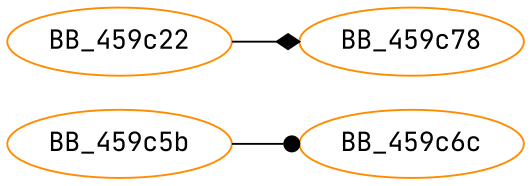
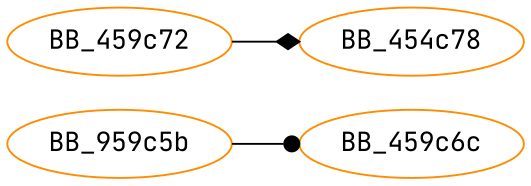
(120, 42) -> (120, 42)
(412, 42) -> (412, 42)
(120, 144) -> (120, 144)
